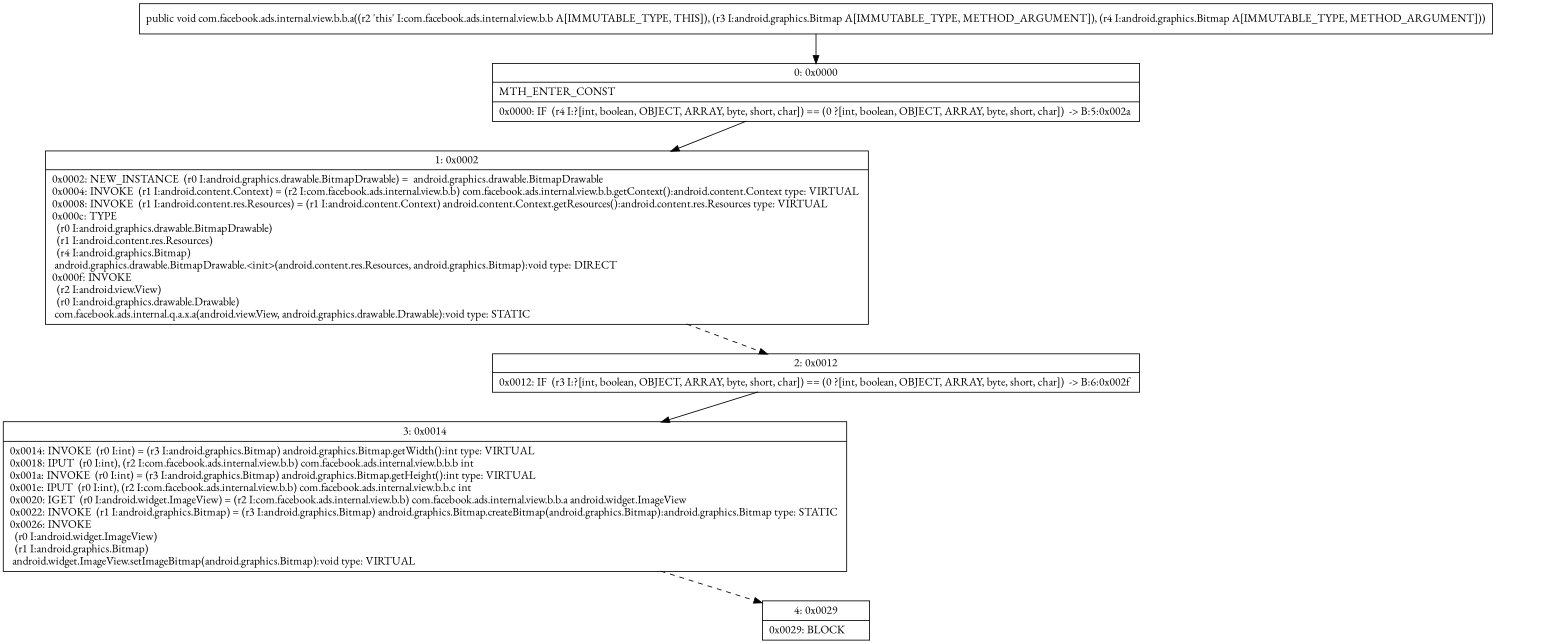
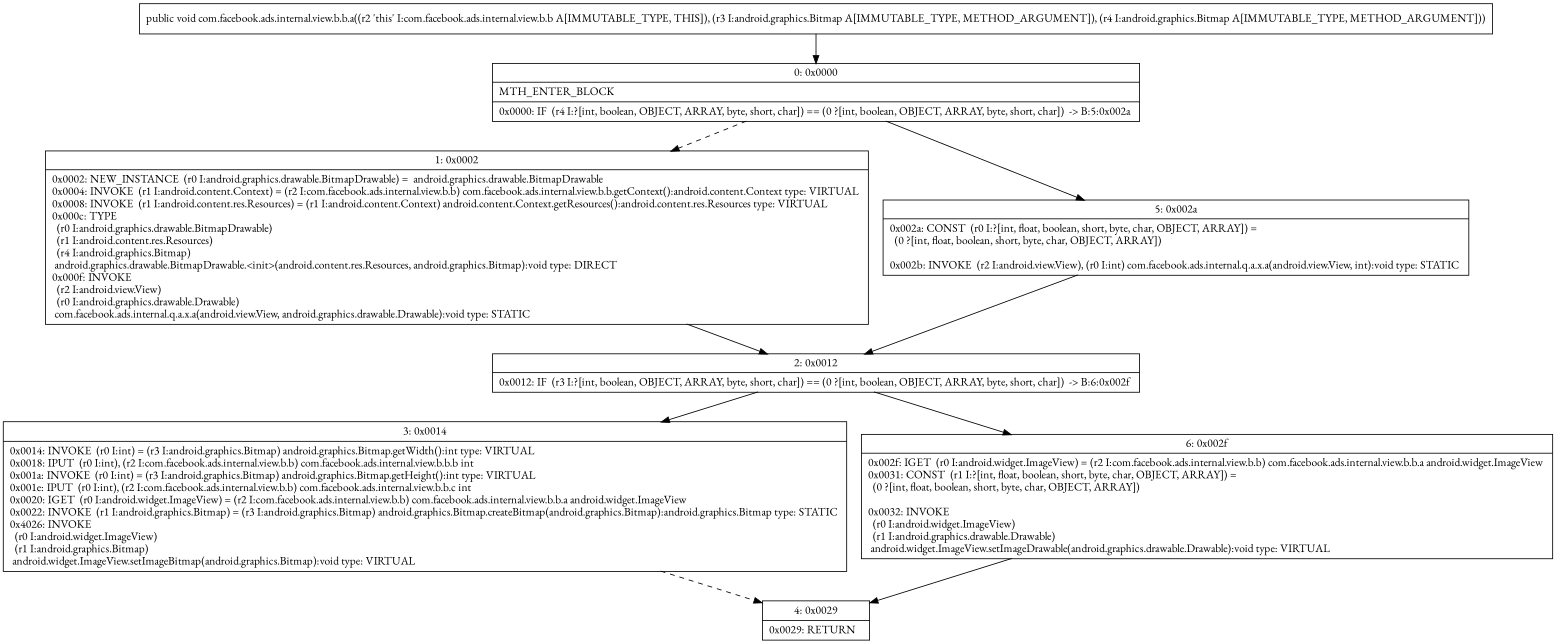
(558, 92) -> (557, 92)
(713, 135) -> (713, 135)
none -> (1176, 238)
(723, 338) -> (723, 338)
none -> (1207, 497)
(53, 524) -> (53, 524)
(811, 630) -> (816, 630)
